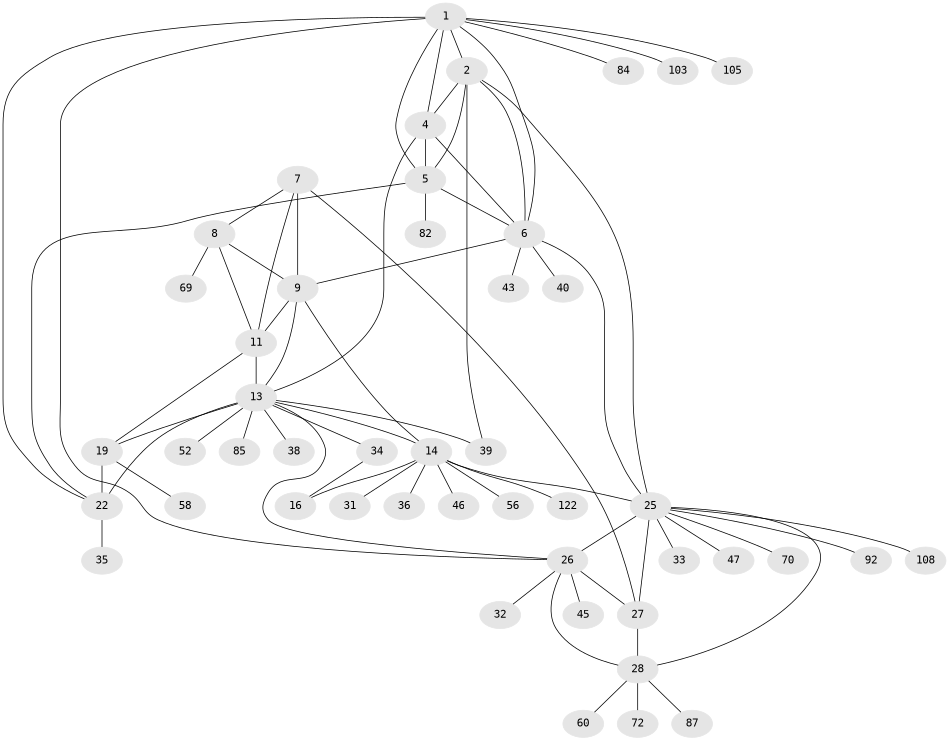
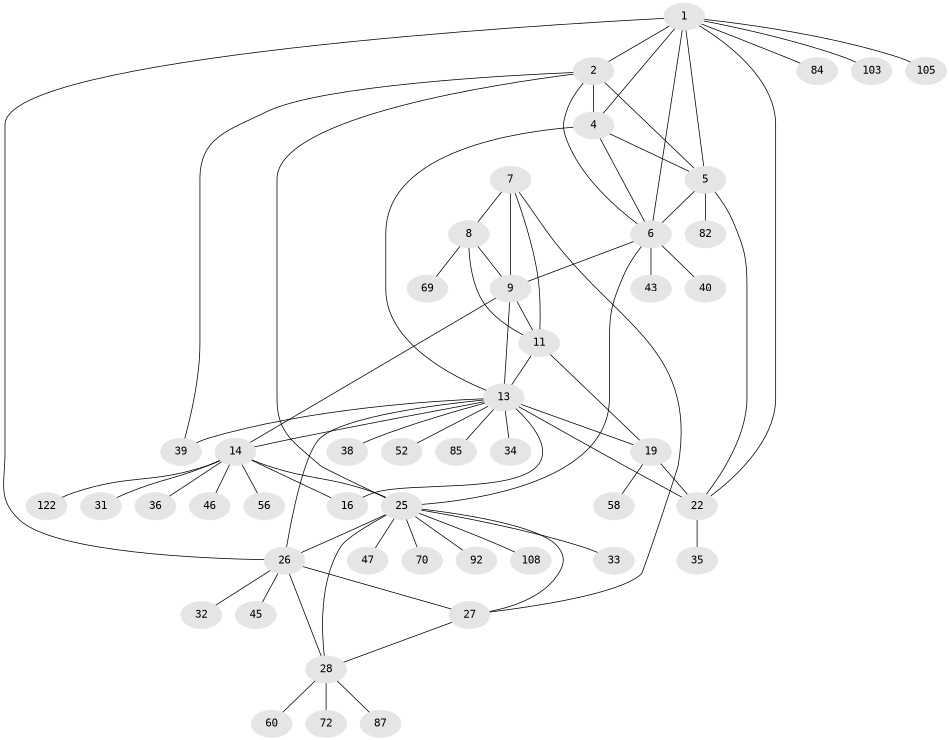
(336, 479) -> (485, 483)
